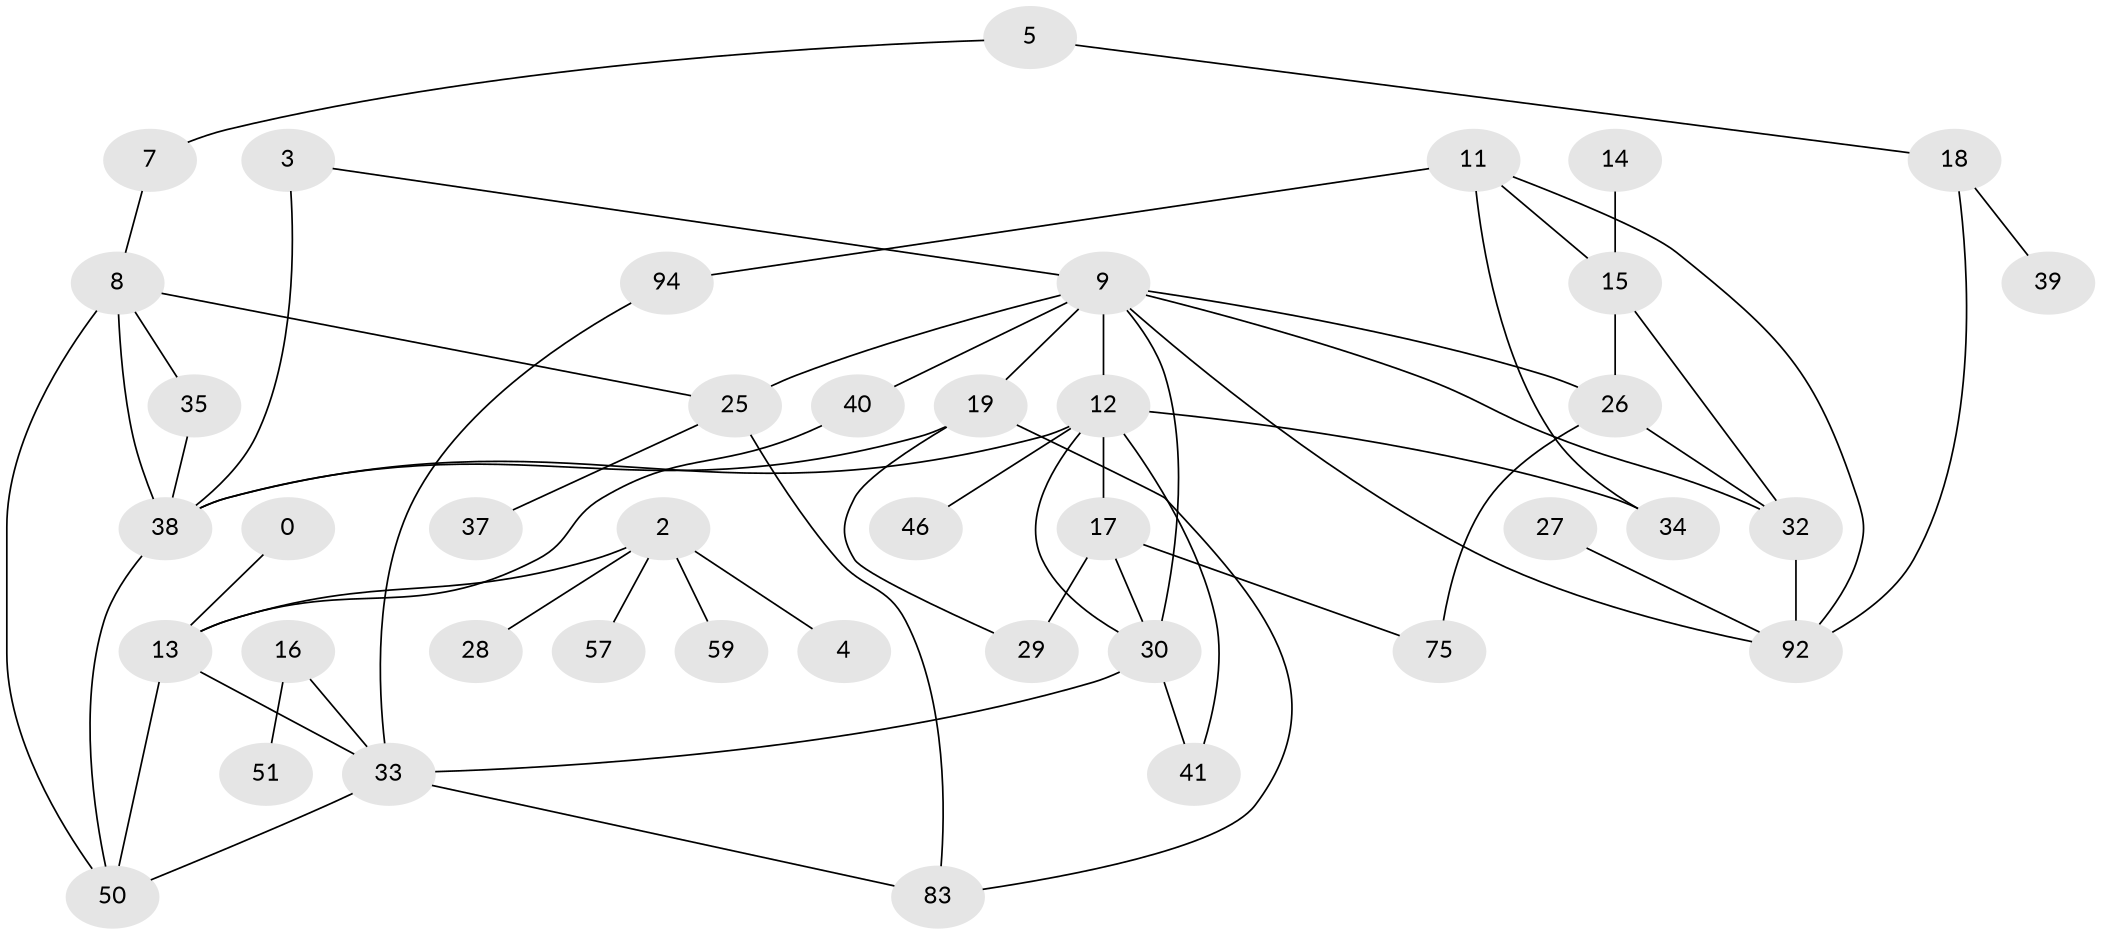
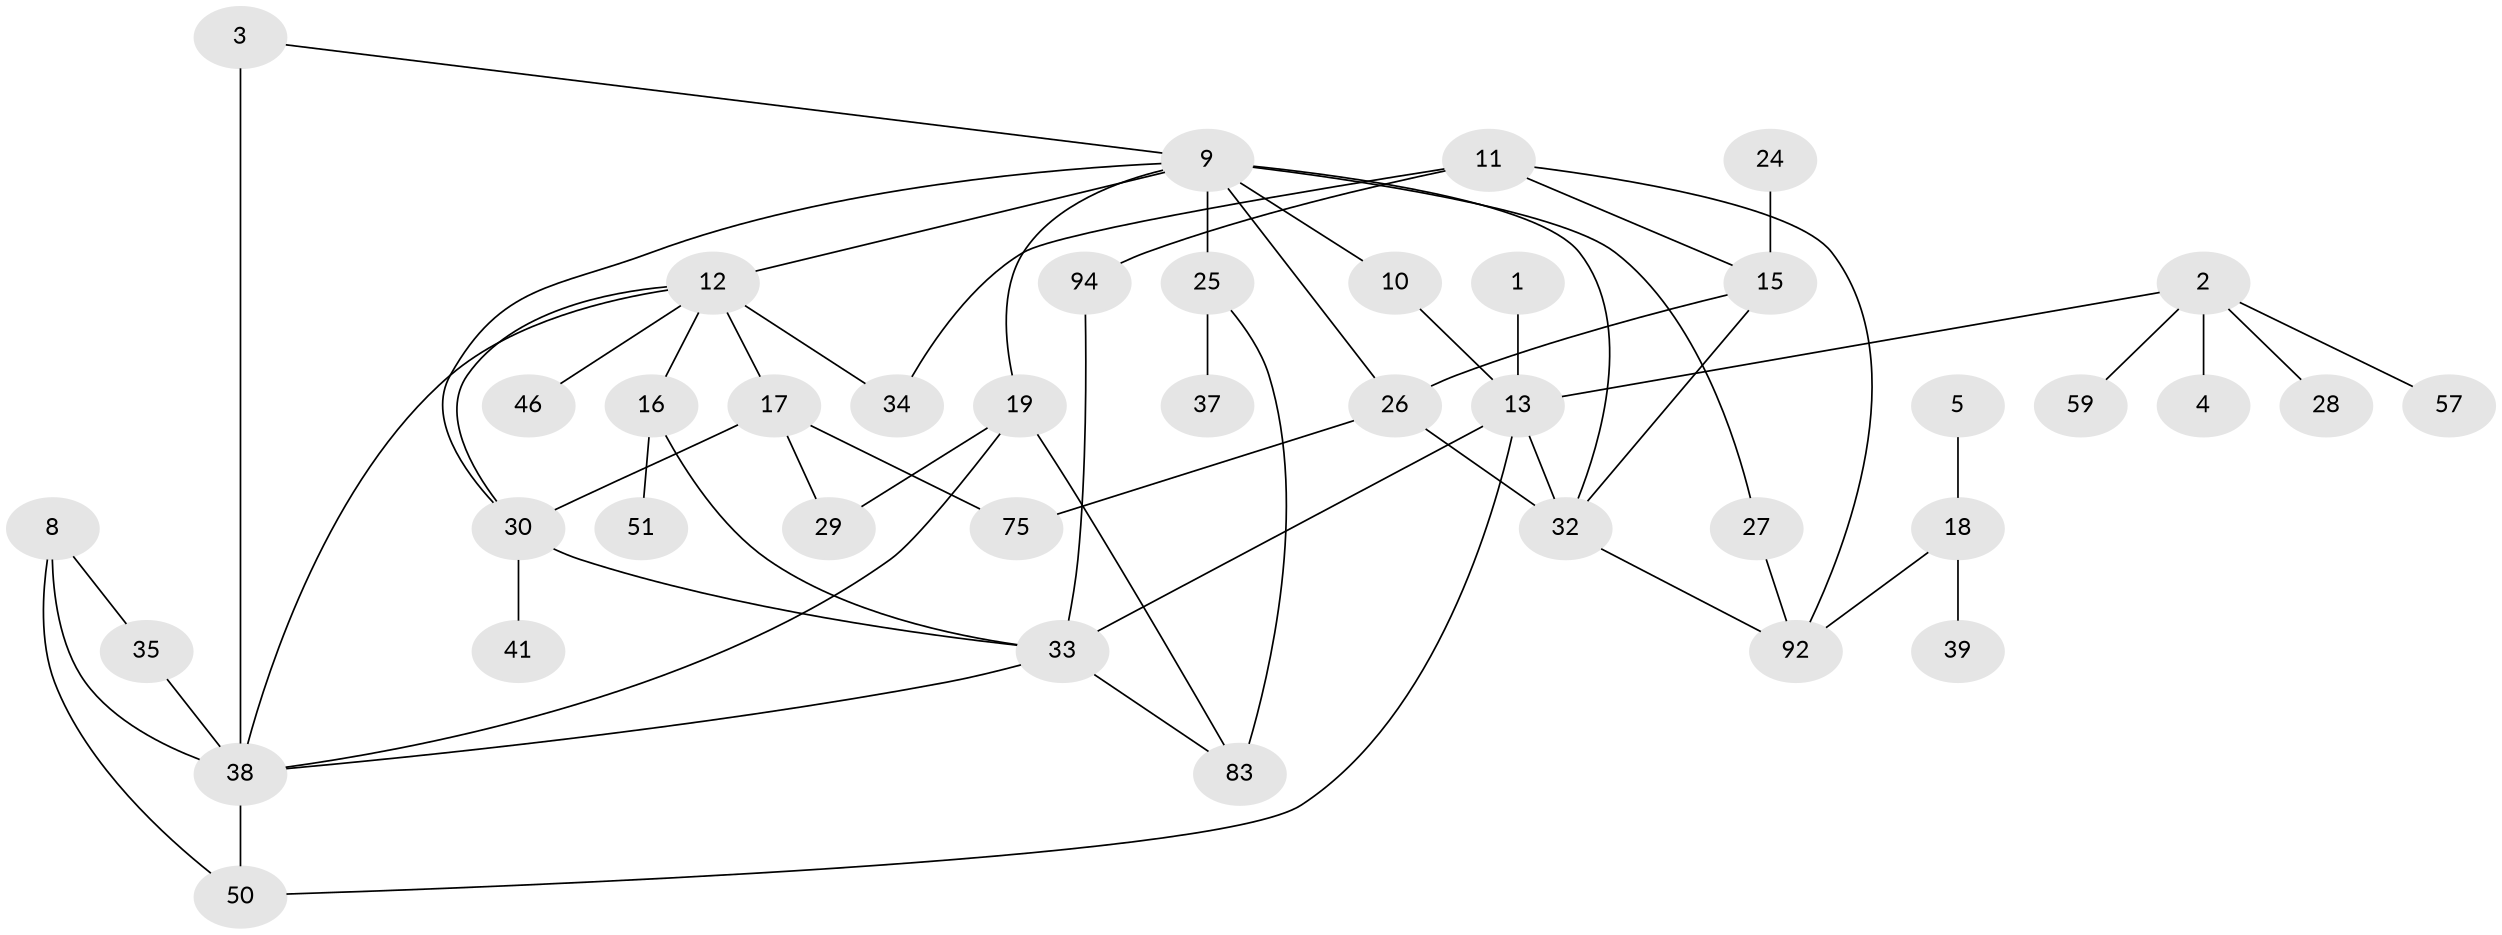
(150, 160) -> none
(1615, 160) -> (1770, 160)
(426, 345) -> none
(858, 406) -> (1395, 283)
none -> (1542, 467)
(1418, 521) -> (1575, 232)
(288, 529) -> (1518, 283)
(1204, 580) -> (682, 345)
(252, 838) -> (655, 728)
